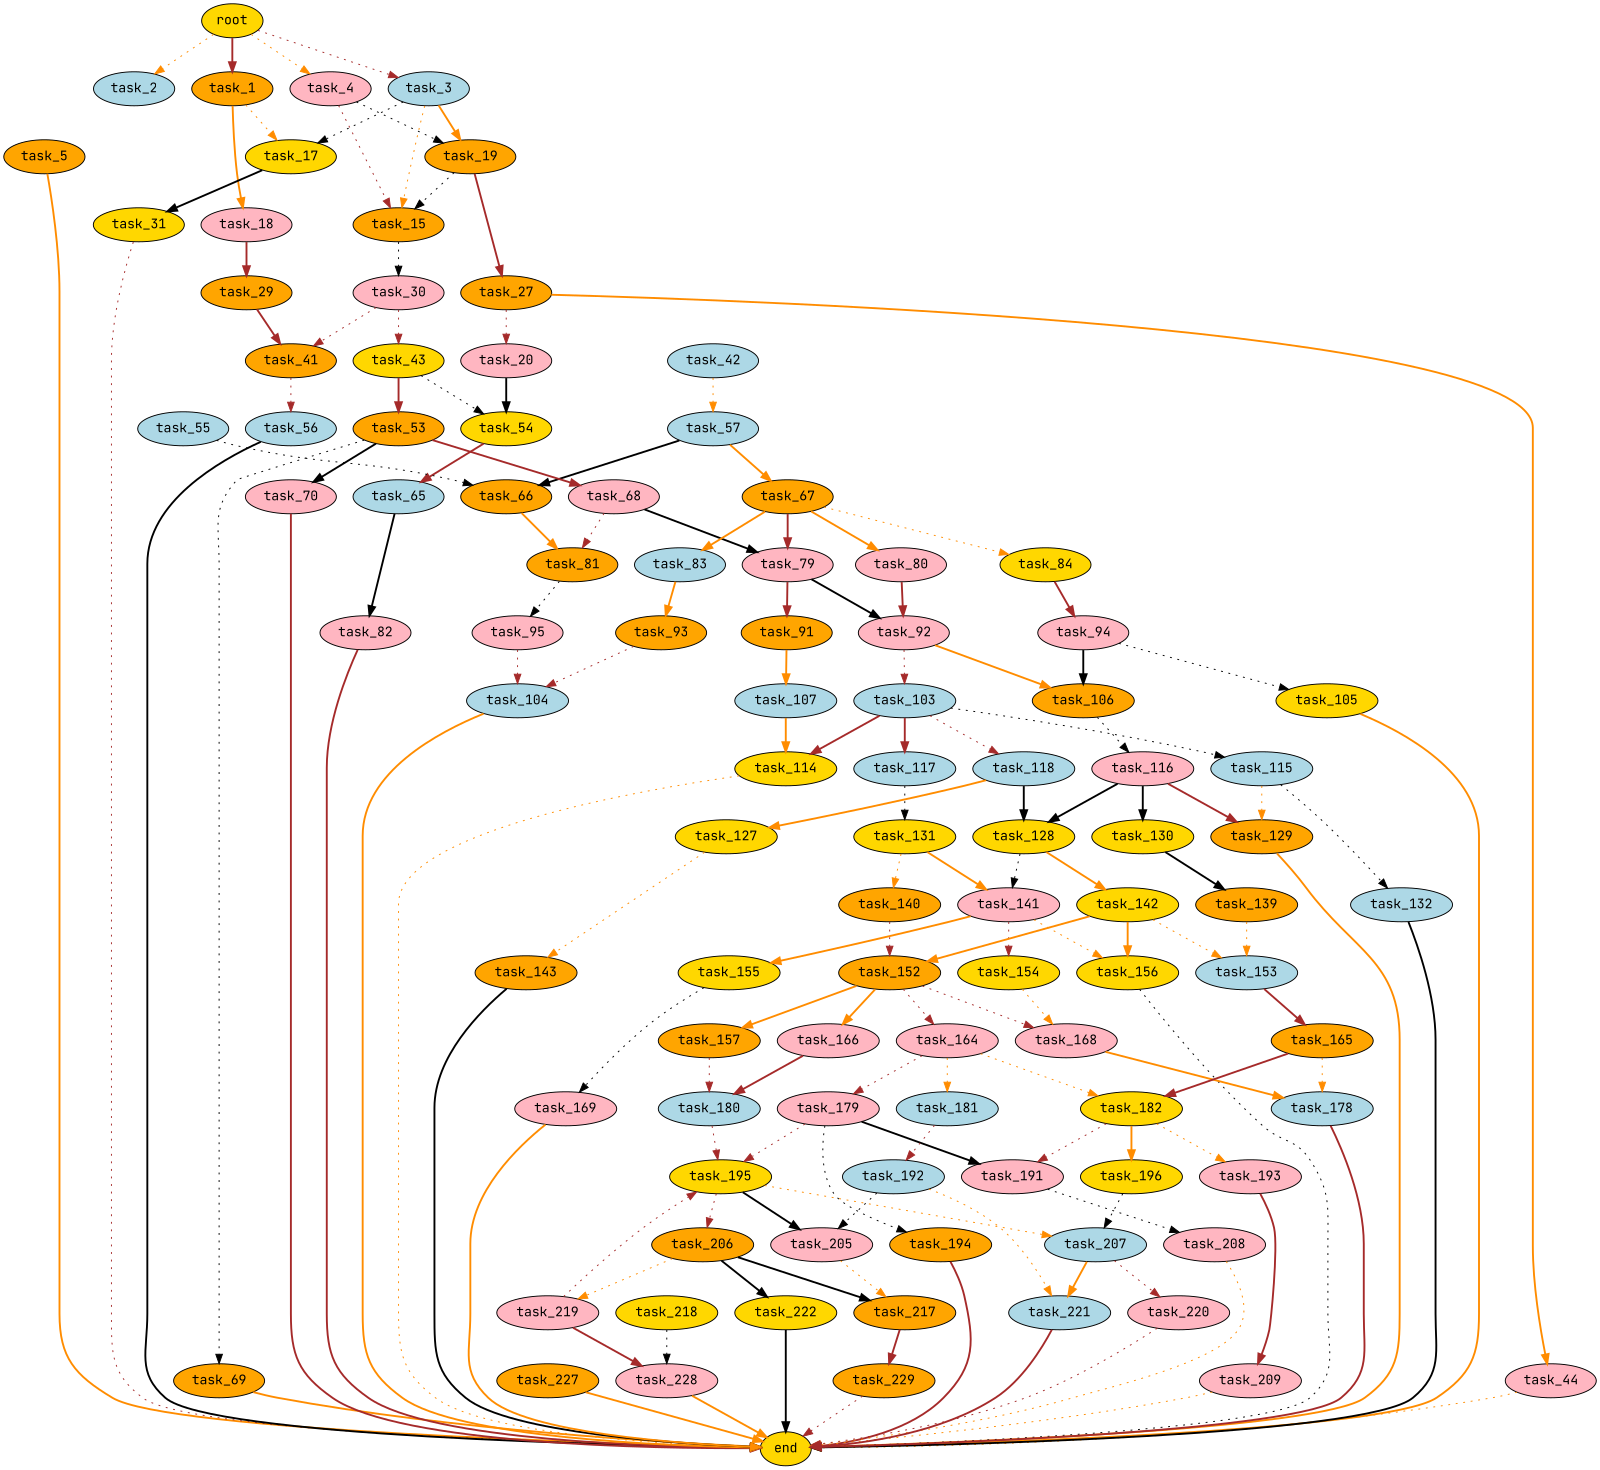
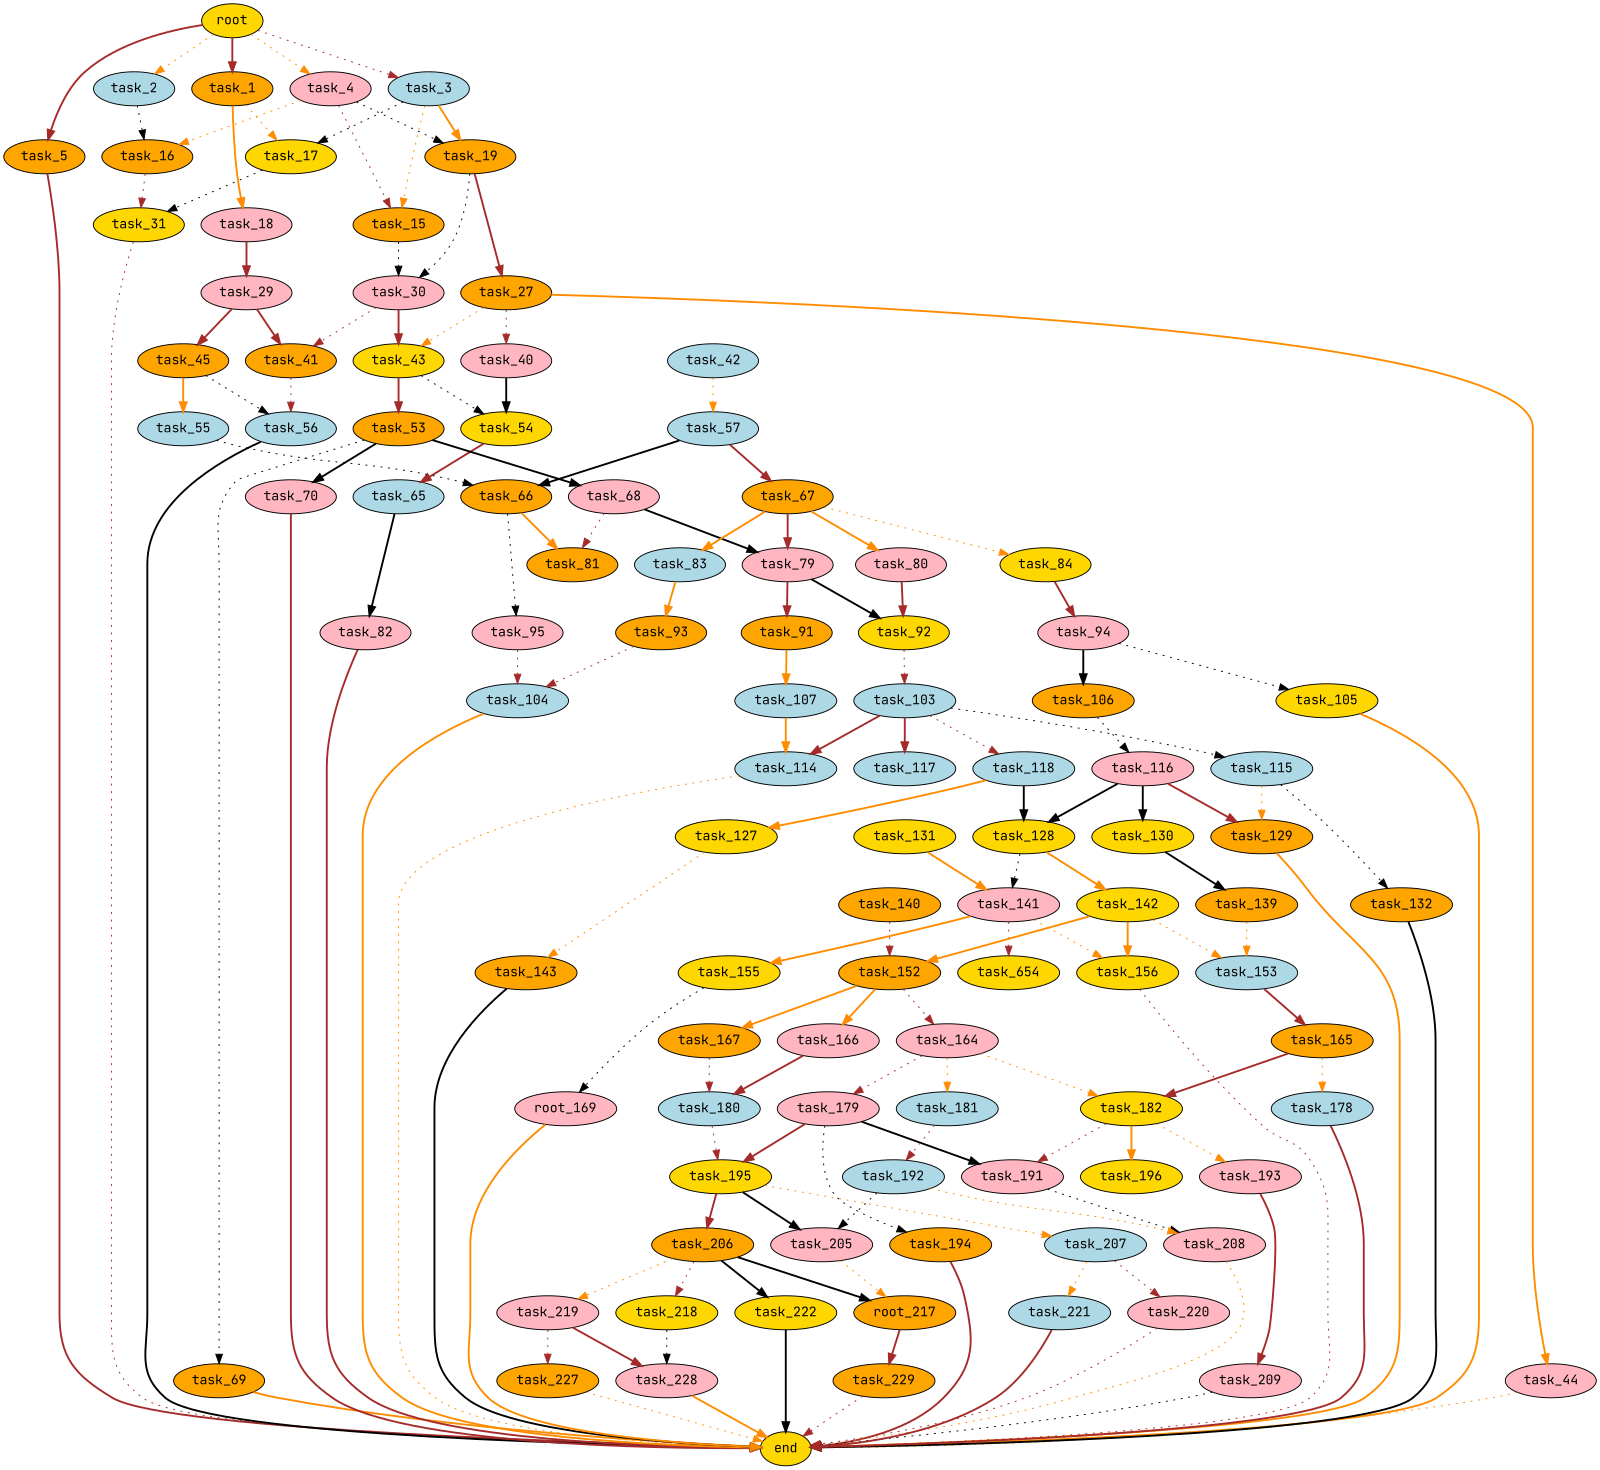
none -> (109, 55)
none -> (147, 157)
(438, 188) -> (459, 228)
(219, 189) -> (219, 189)
(246, 293) -> (246, 293)
(399, 322) -> (399, 322)
none -> (456, 324)
none -> (183, 361)
(506, 361) -> (506, 361)
(747, 460) -> (747, 460)
(502, 461) -> (502, 461)
(548, 595) -> (511, 560)
(904, 633) -> (904, 633)
(988, 665) -> none
(786, 769) -> (786, 769)
(905, 793) -> none
(898, 866) -> none
(1402, 905) -> (1402, 905)
(1009, 973) -> (1009, 973)
(709, 1041) -> (709, 1041)
(1066, 1041) -> none
(566, 1109) -> (566, 1109)
(59, 1117) -> (59, 1117)
(779, 1140) -> (779, 1140)
(1116, 1205) -> none
(713, 1206) -> (713, 1206)
(989, 1219) -> (1049, 1210)
(623, 1243) -> (548, 1342)
none -> (687, 1275)
(1080, 1275) -> (1080, 1275)
(905, 1313) -> (905, 1313)
(1309, 1398) -> (1309, 1398)
(670, 1416) -> (670, 1416)
(1017, 1424) -> (1017, 1424)
